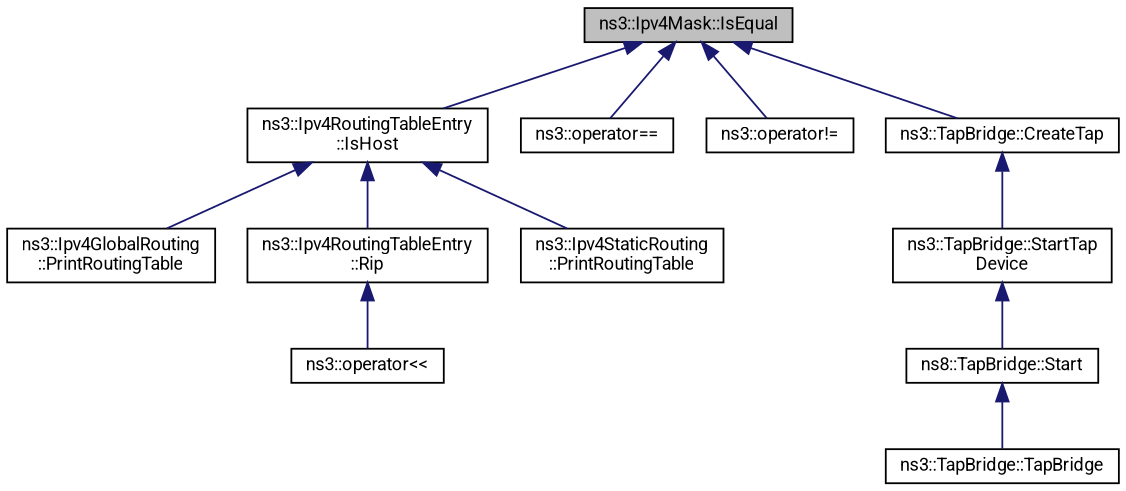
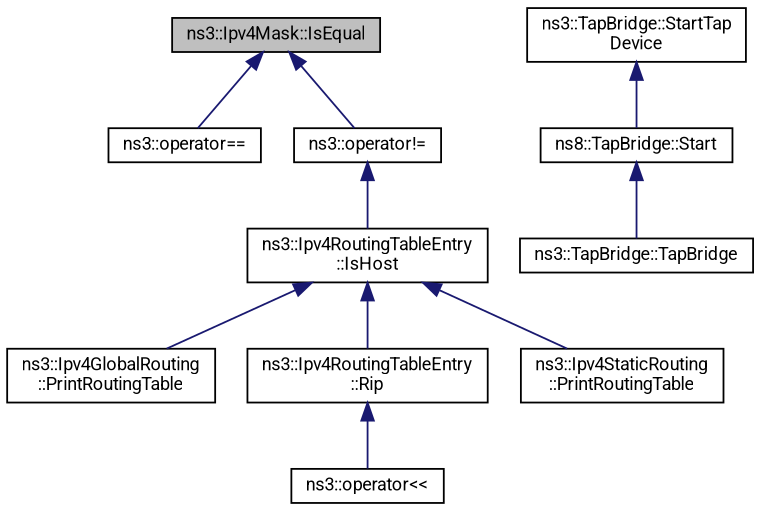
(534, 78) -> (368, 205)
(1002, 135) -> none
